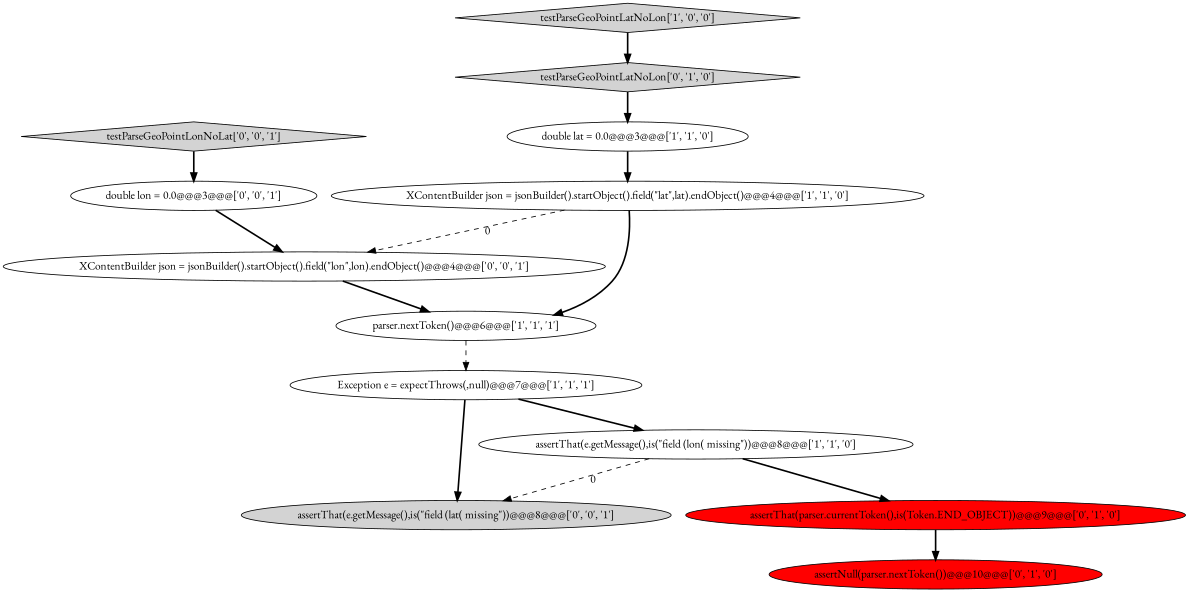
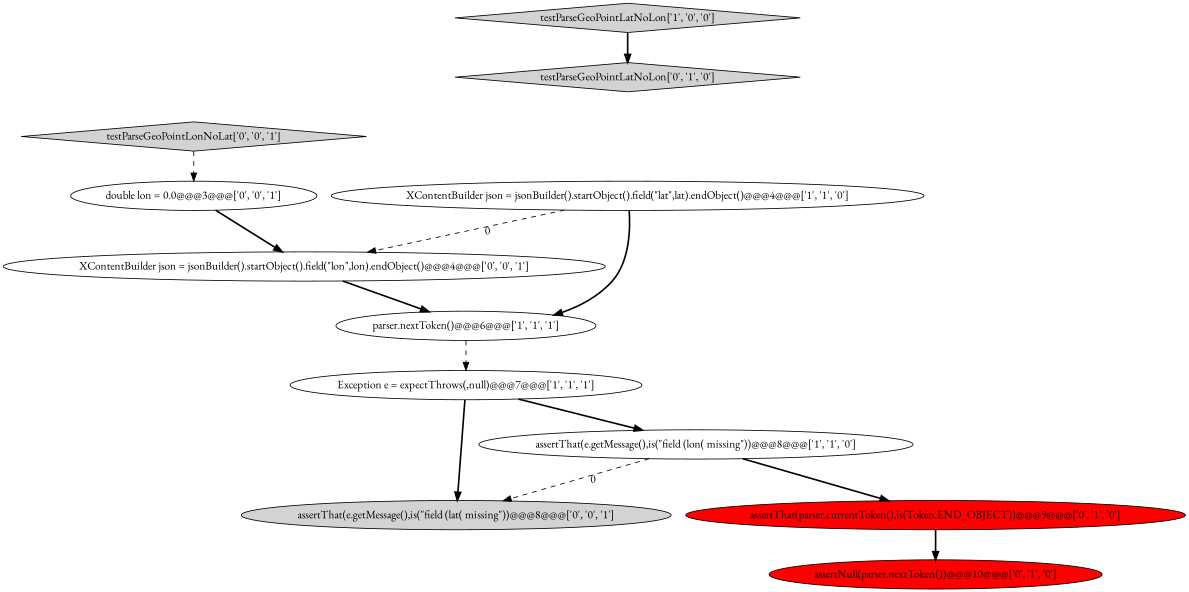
(628, 136) -> none
(194, 162) -> (194, 162)
